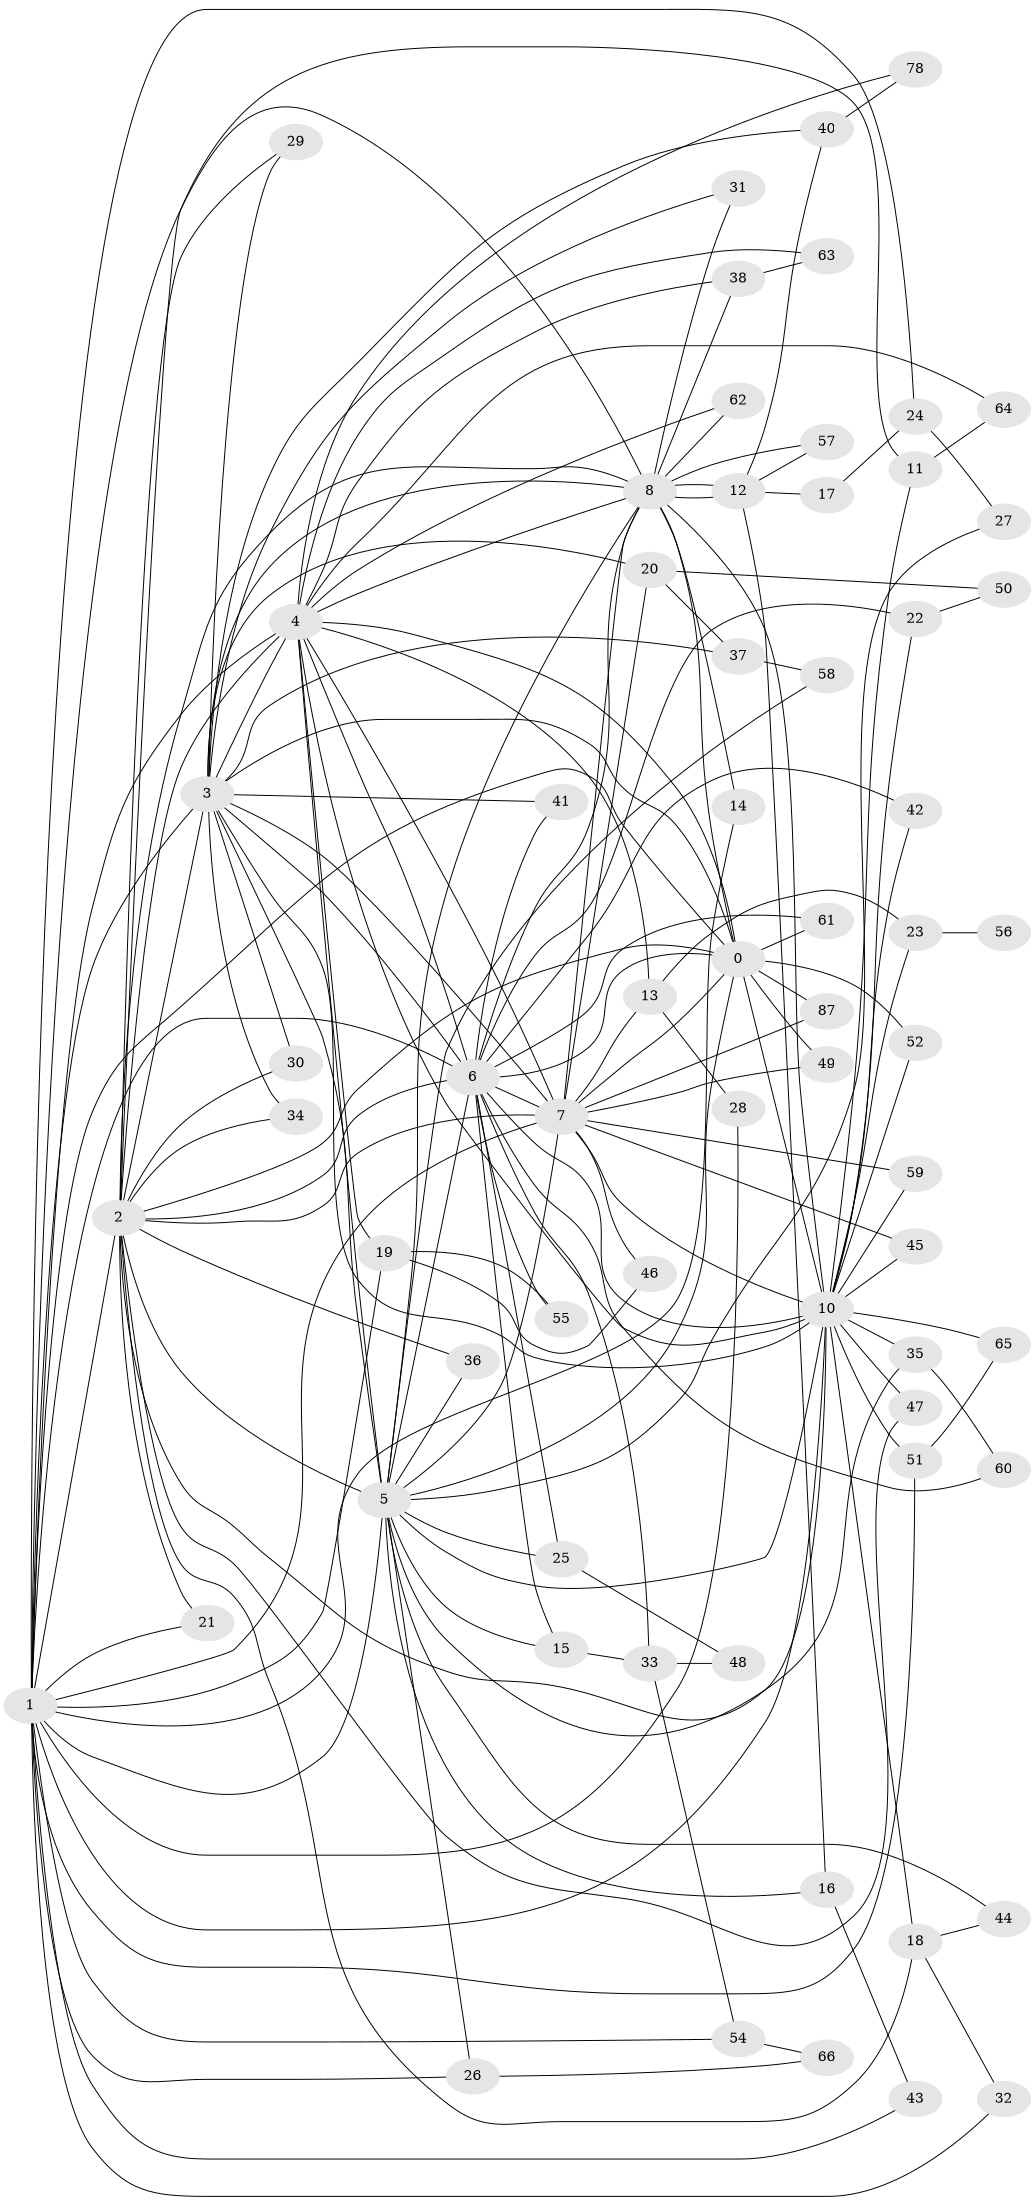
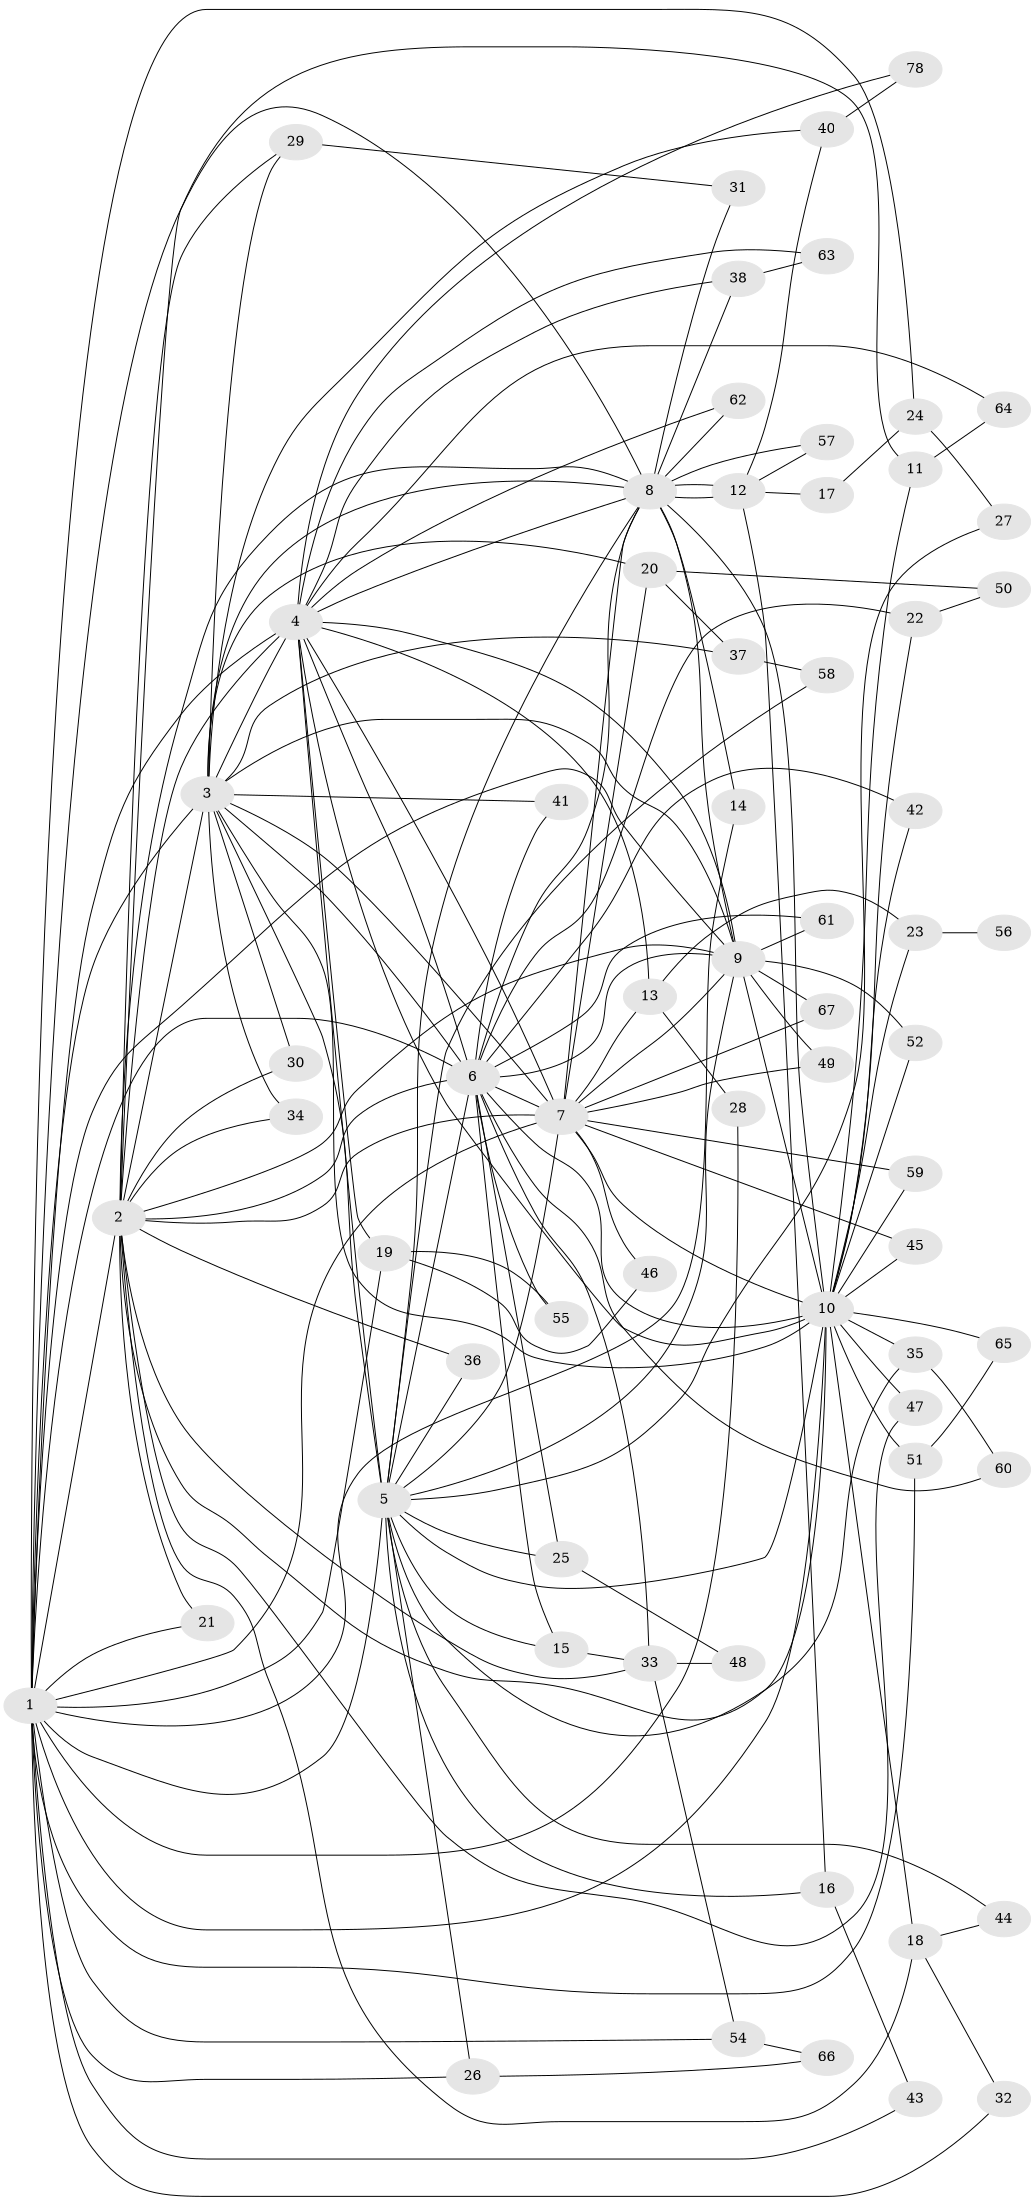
(374, 385) -> (517, 165)
(738, 959) -> (738, 959)
(827, 1011) -> (827, 1011)
(205, 1397) -> (287, 1526)
